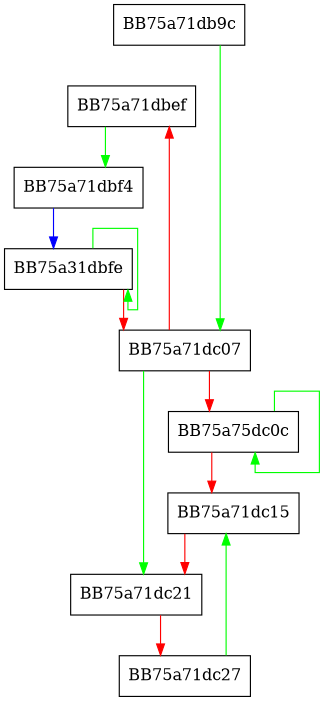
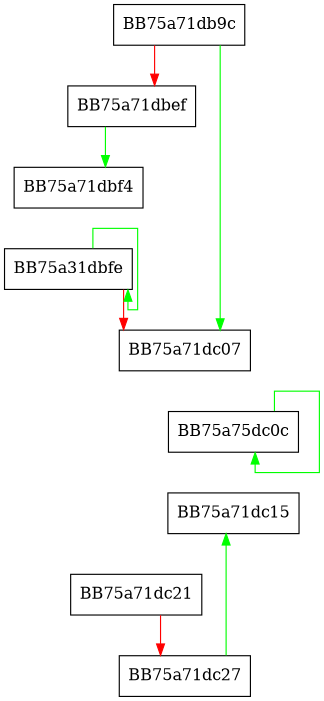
(54, 223) -> none
(169, 234) -> (155, 60)
(209, 385) -> none
(144, 467) -> none
(212, 467) -> none
(185, 548) -> none
